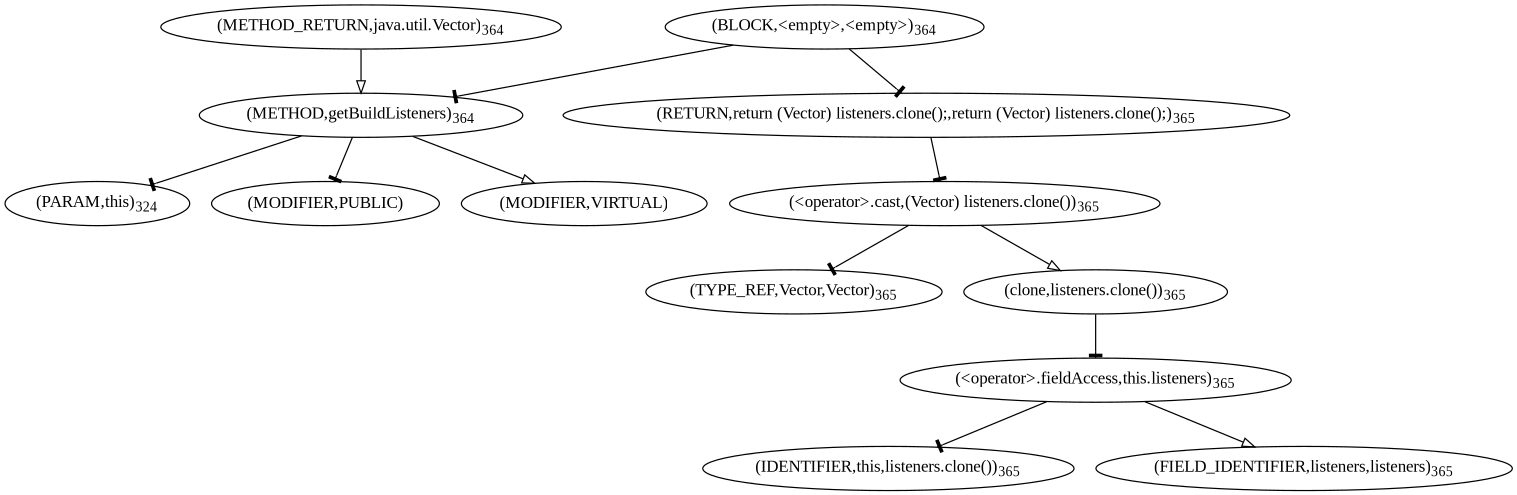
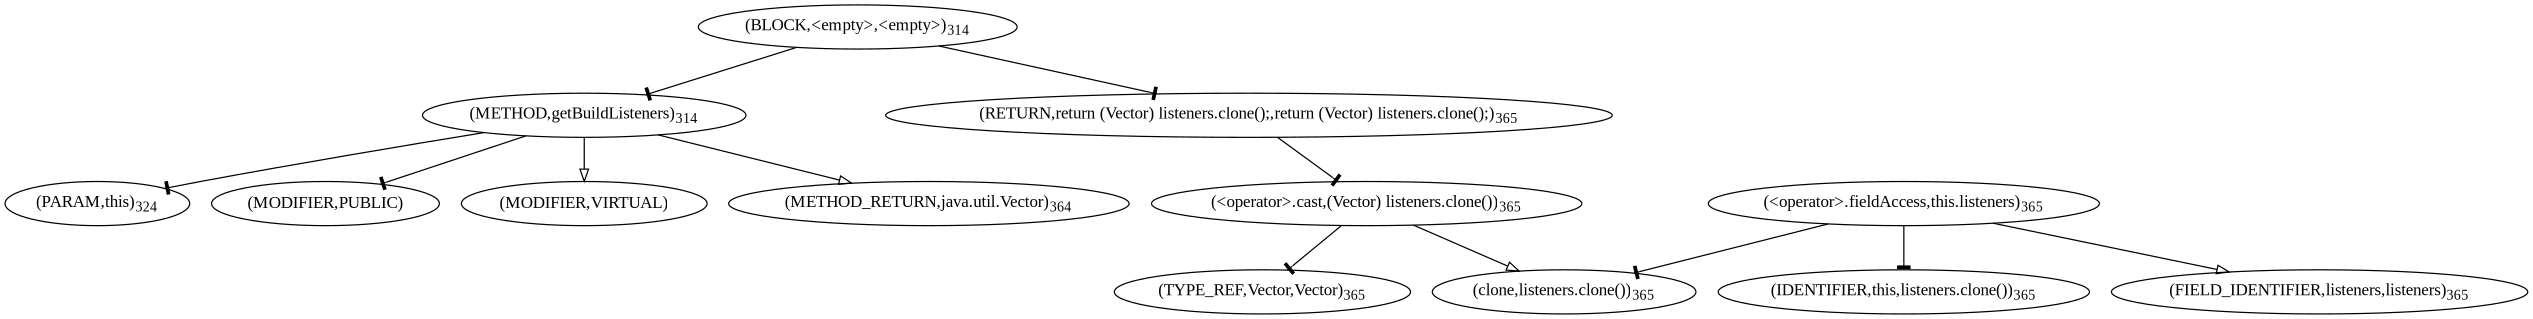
(926, 25) -> (959, 25)
(361, 65) -> (749, 157)
(464, 113) -> (687, 113)
(1096, 333) -> (1734, 248)
